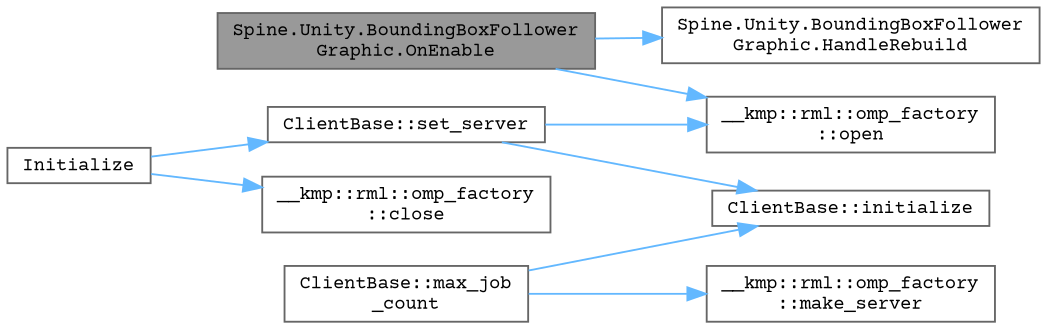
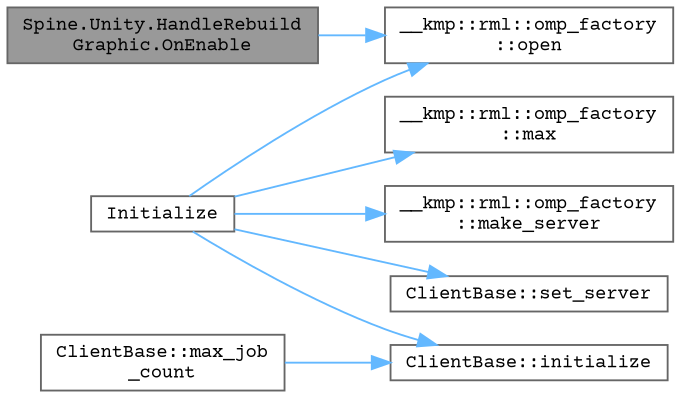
(851, 35) -> none
(406, 41) -> (163, 35)
(616, 125) -> (296, 127)
(620, 165) -> (302, 293)
(406, 205) -> (529, 125)
(608, 294) -> (300, 214)
